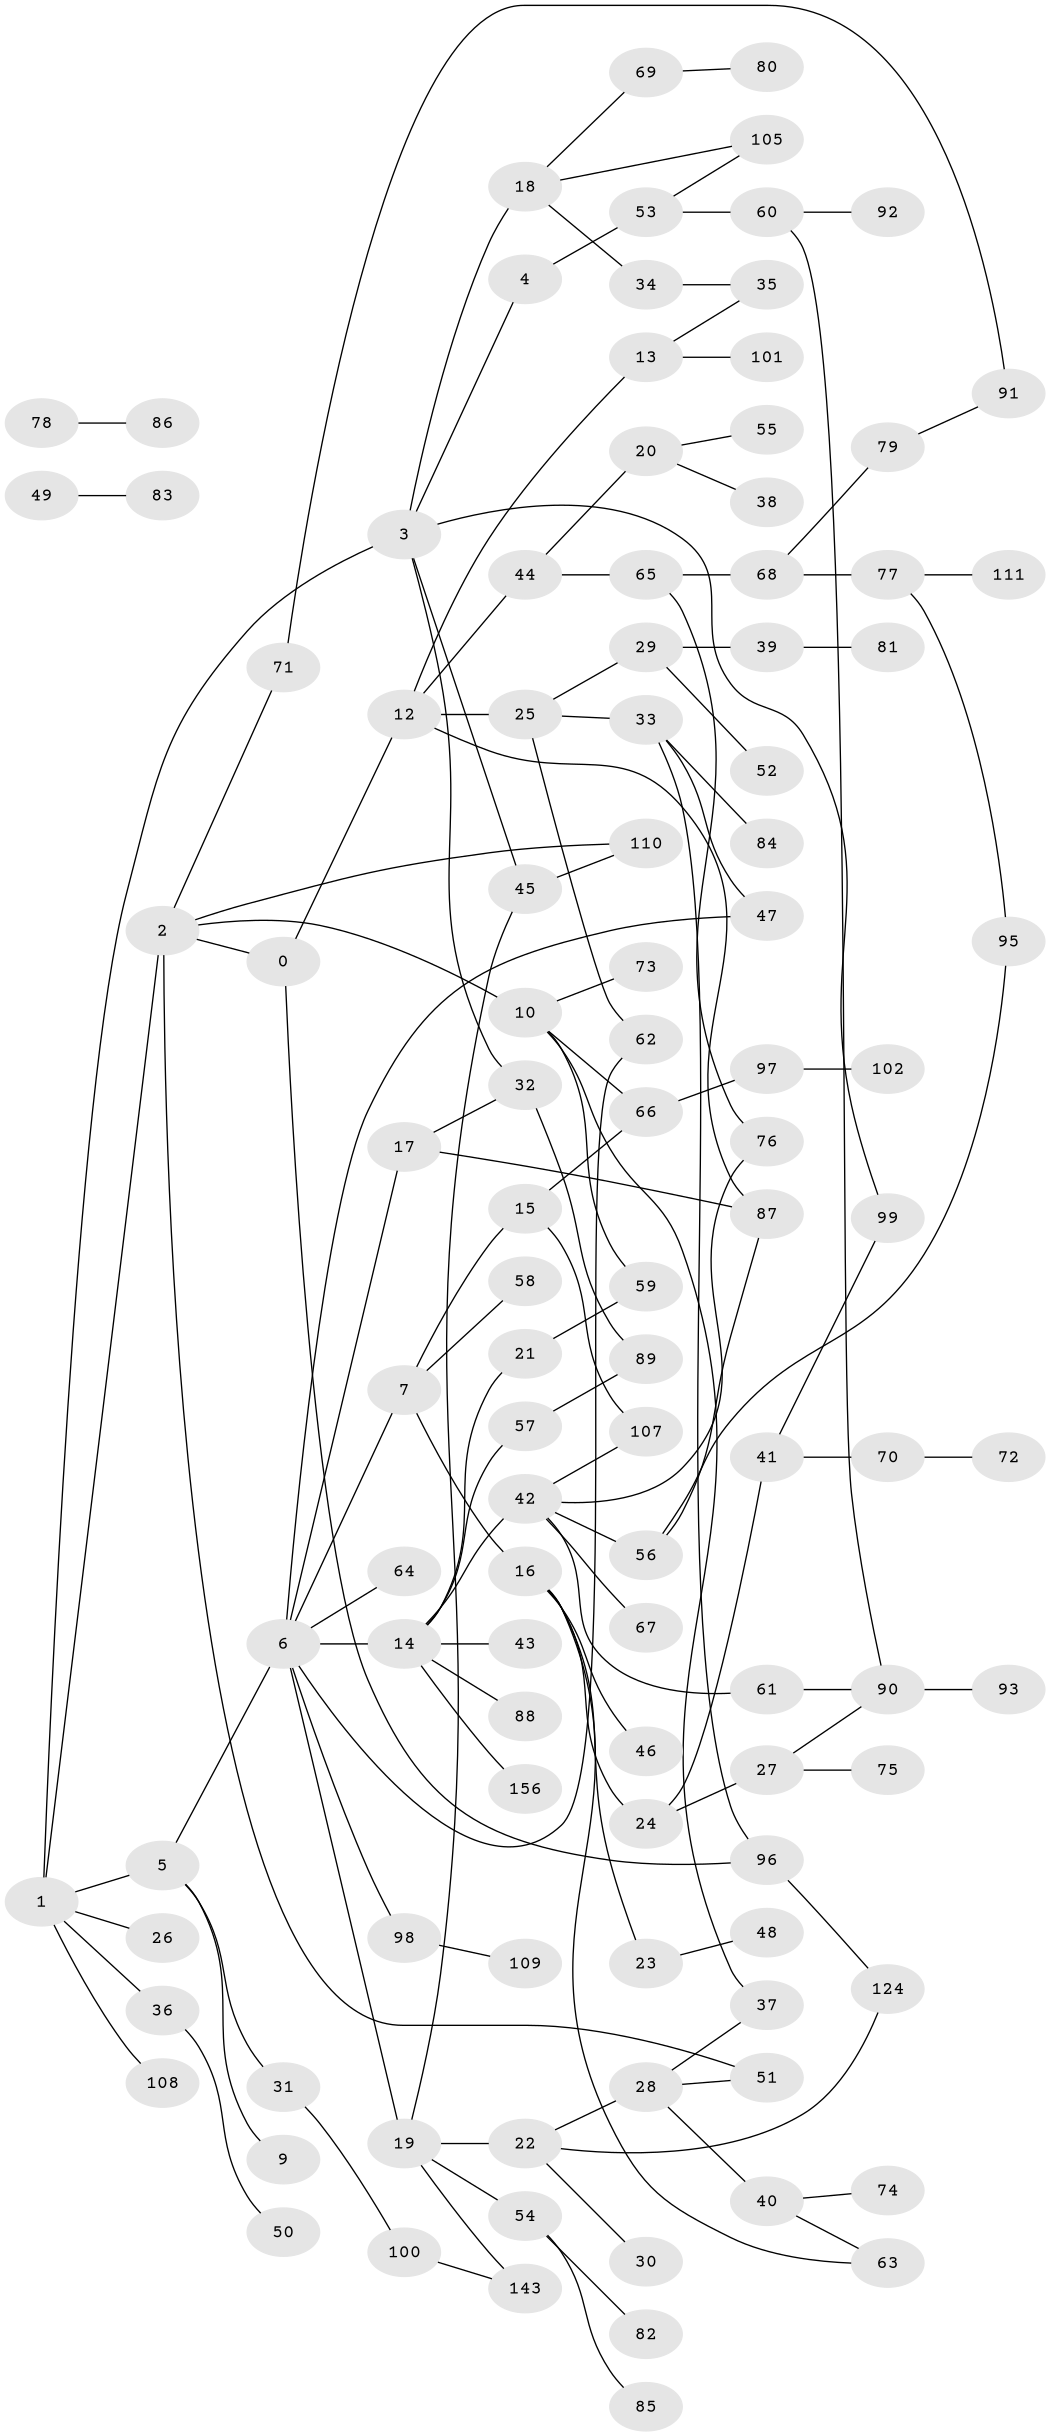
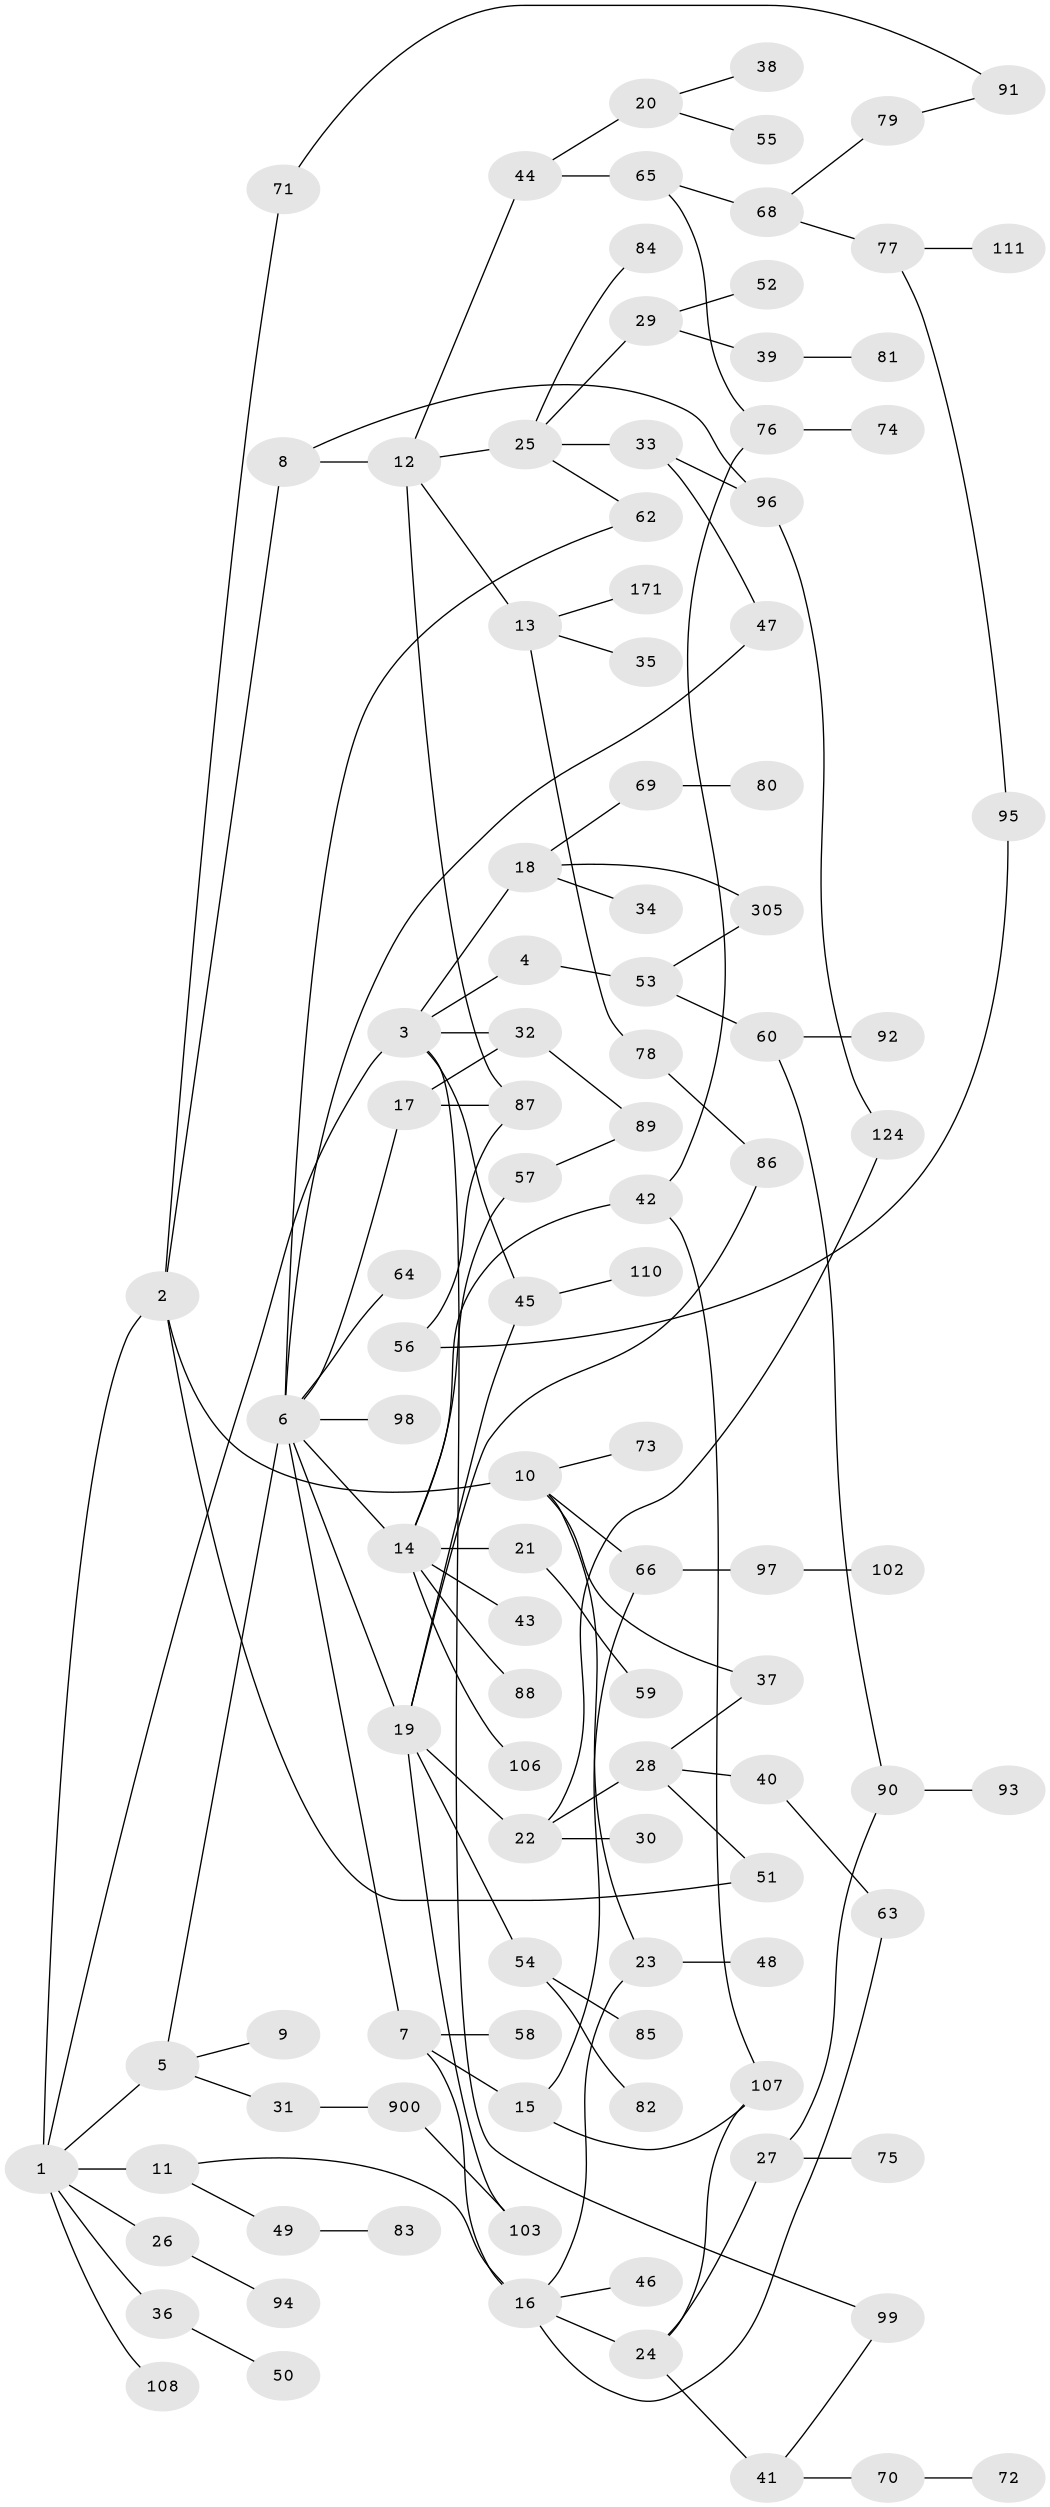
(767, 140) -> (767, 911)
(707, 285) -> none
(767, 357) -> (646, 590)
(706, 782) -> (575, 341)
none -> (570, 856)
(400, 867) -> none
(283, 962) -> (283, 462)
(587, 1149) -> (597, 1680)
none -> (524, 1403)
(585, 1527) -> none
(646, 1628) -> none
(767, 1690) -> none
(525, 1789) -> (525, 1766)
(525, 1964) -> none
none -> (163, 2169)
(827, 2196) -> (828, 430)
none -> (706, 2220)
(404, 2252) -> (404, 2107)
(525, 2289) -> (525, 2231)
none -> (283, 2303)
